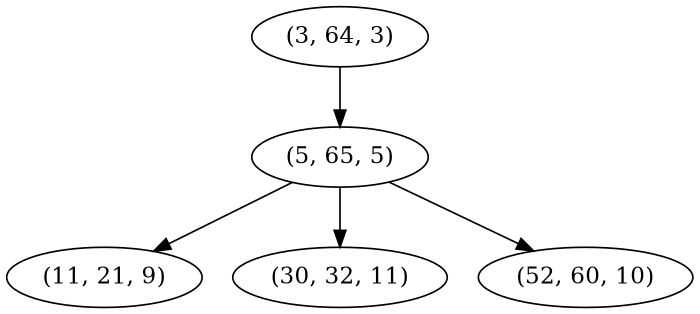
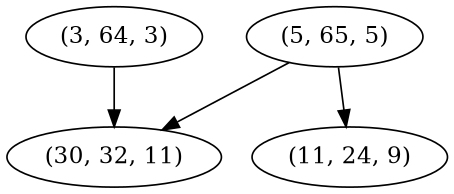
(340, 89) -> (114, 89)
(104, 277) -> (350, 157)
(586, 277) -> none
